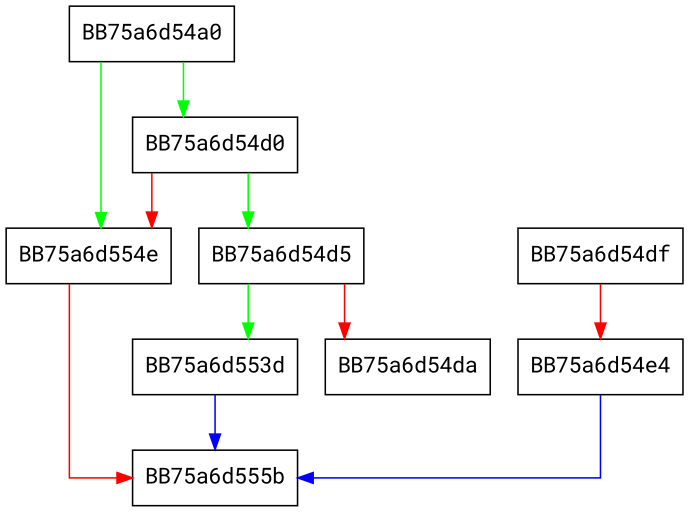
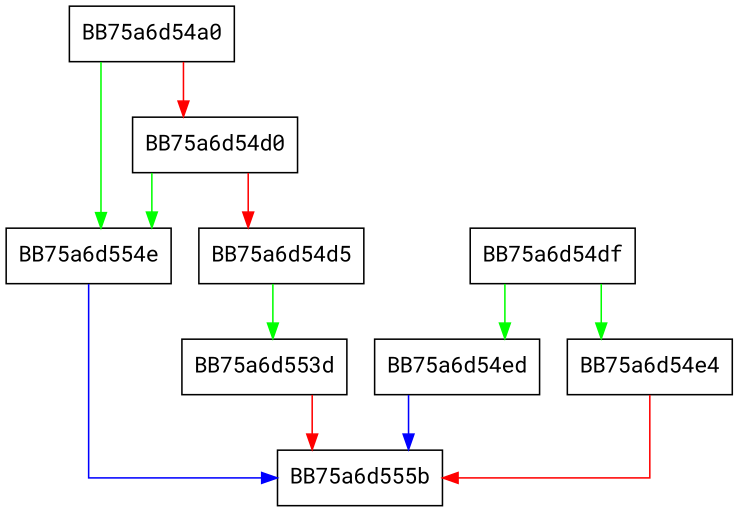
(183, 82) -> (183, 82)
(152, 193) -> (152, 193)
(248, 193) -> (248, 193)
(600, 304) -> (601, 304)
(408, 367) -> none
none -> (457, 367)
(69, 405) -> (89, 467)
(215, 415) -> (312, 415)
(498, 478) -> (595, 478)
